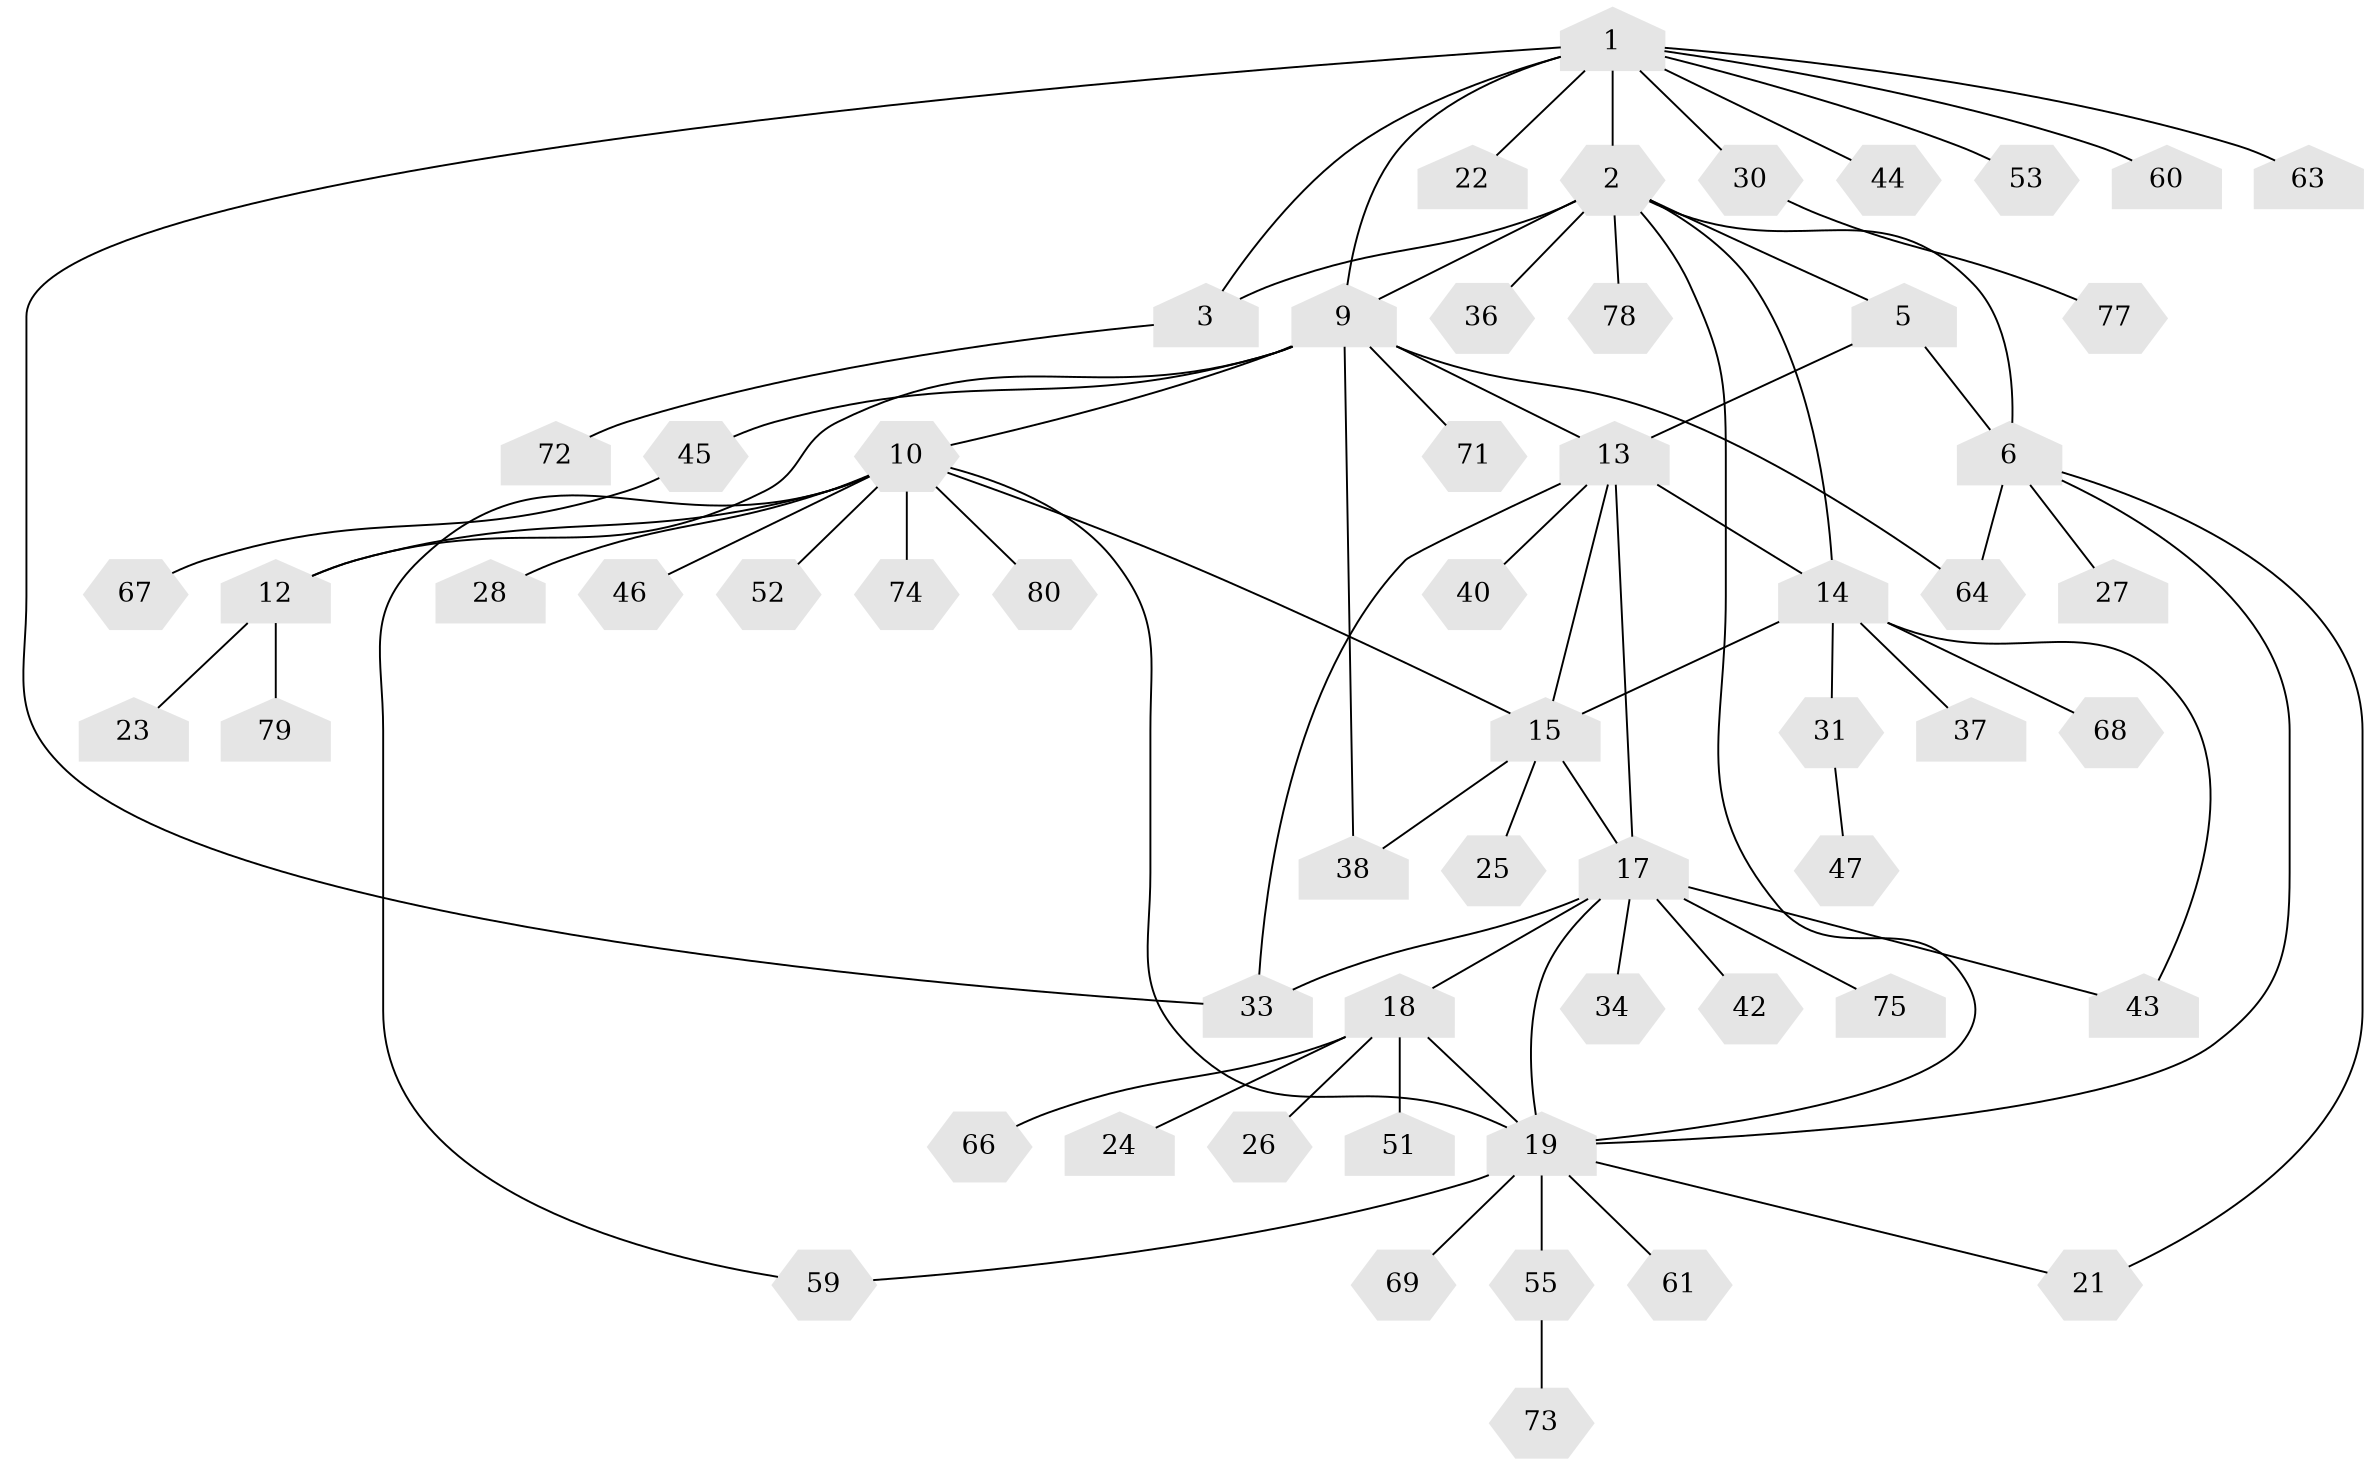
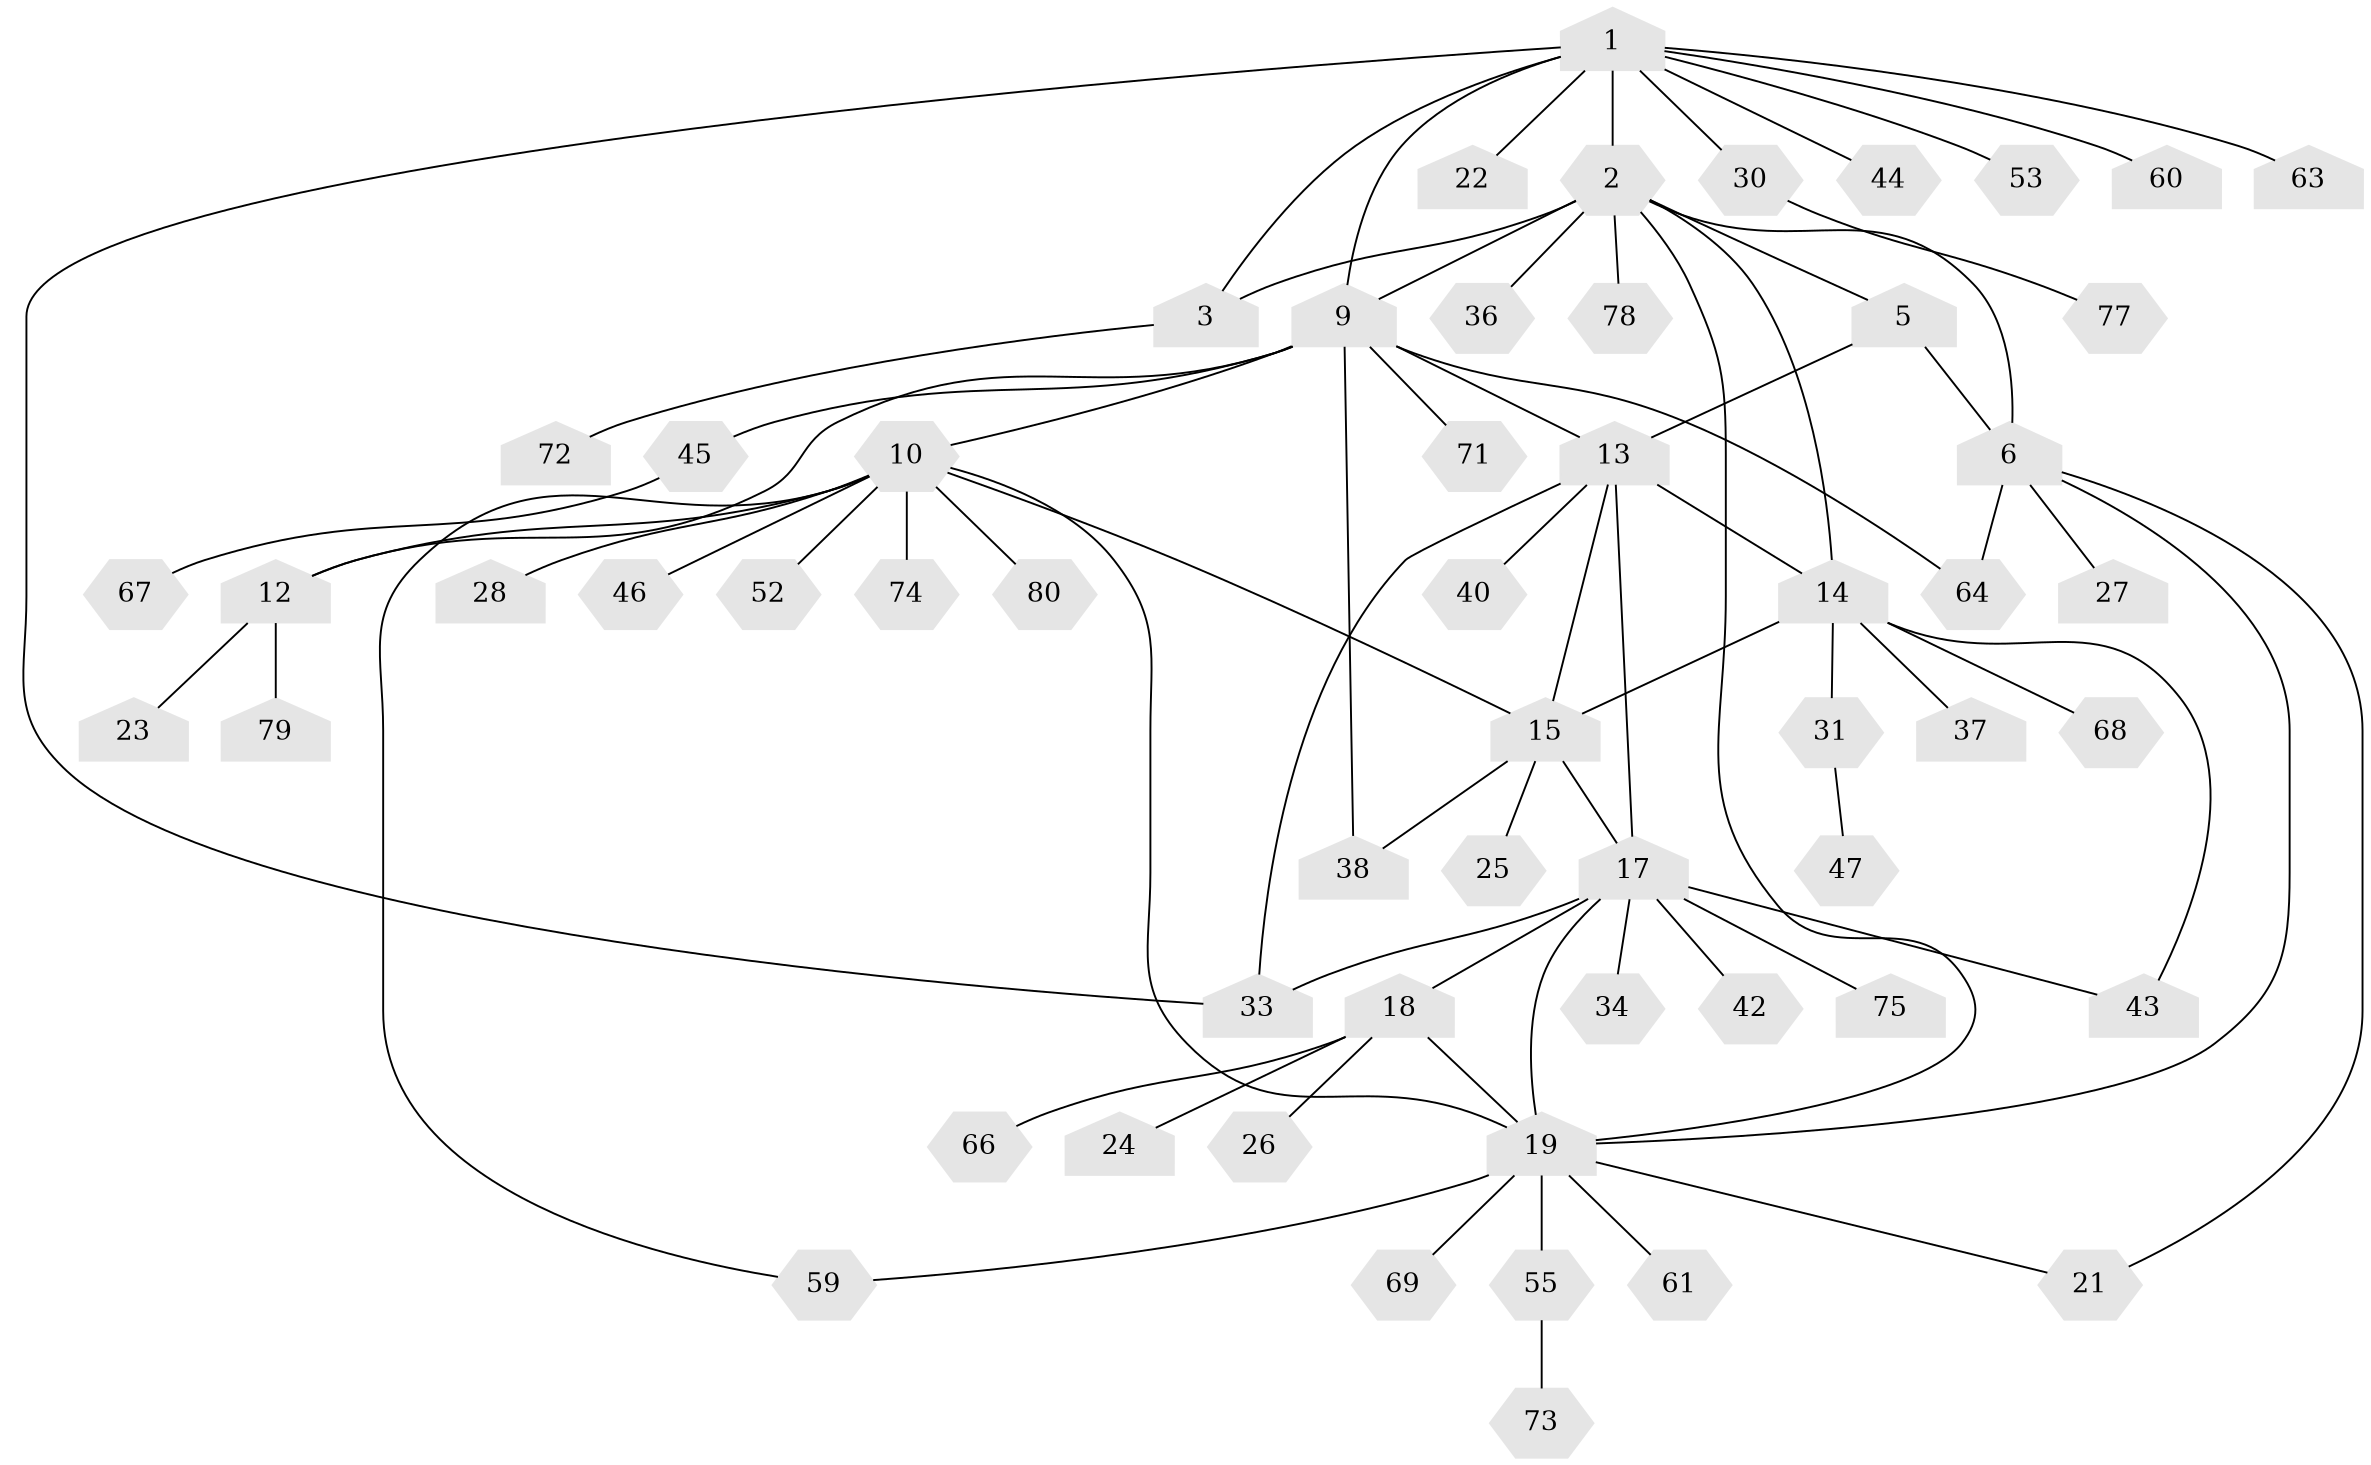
(1400, 1147) -> none
